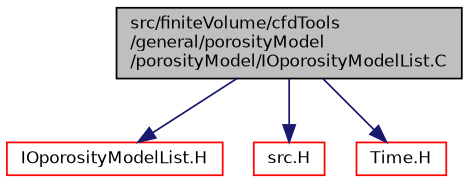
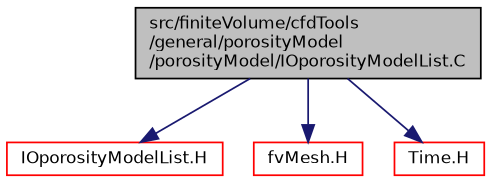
(289, 159) -> (308, 159)
